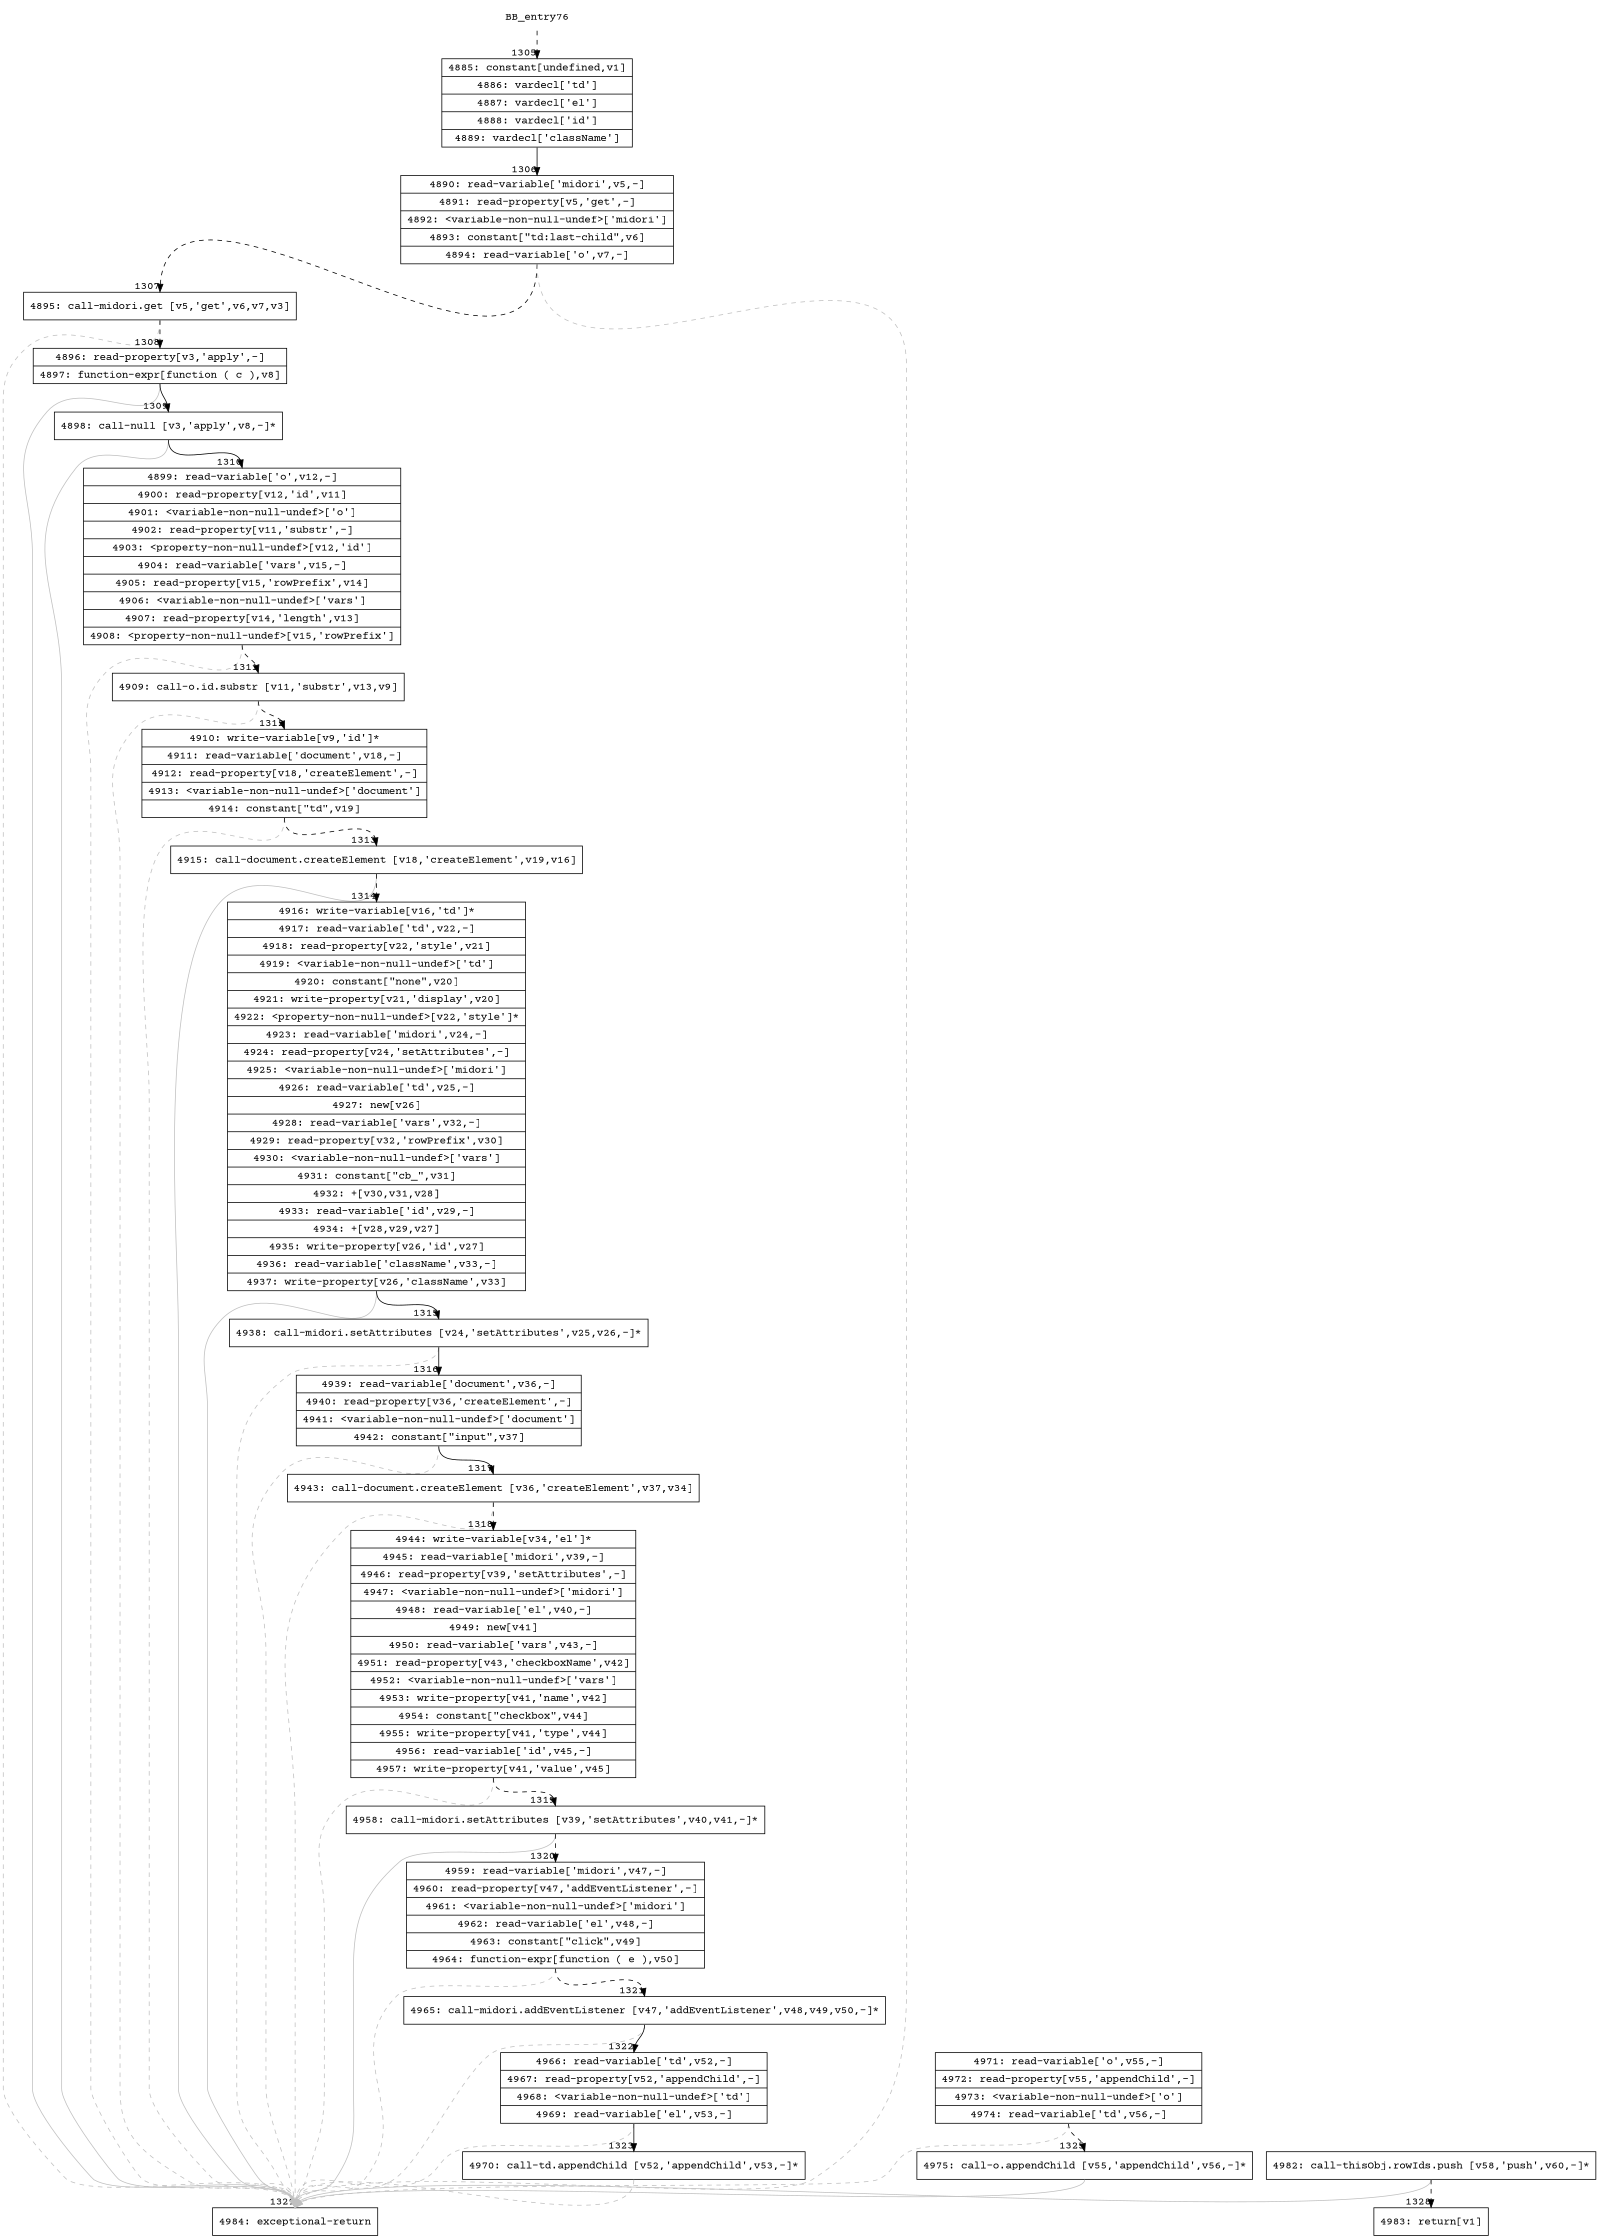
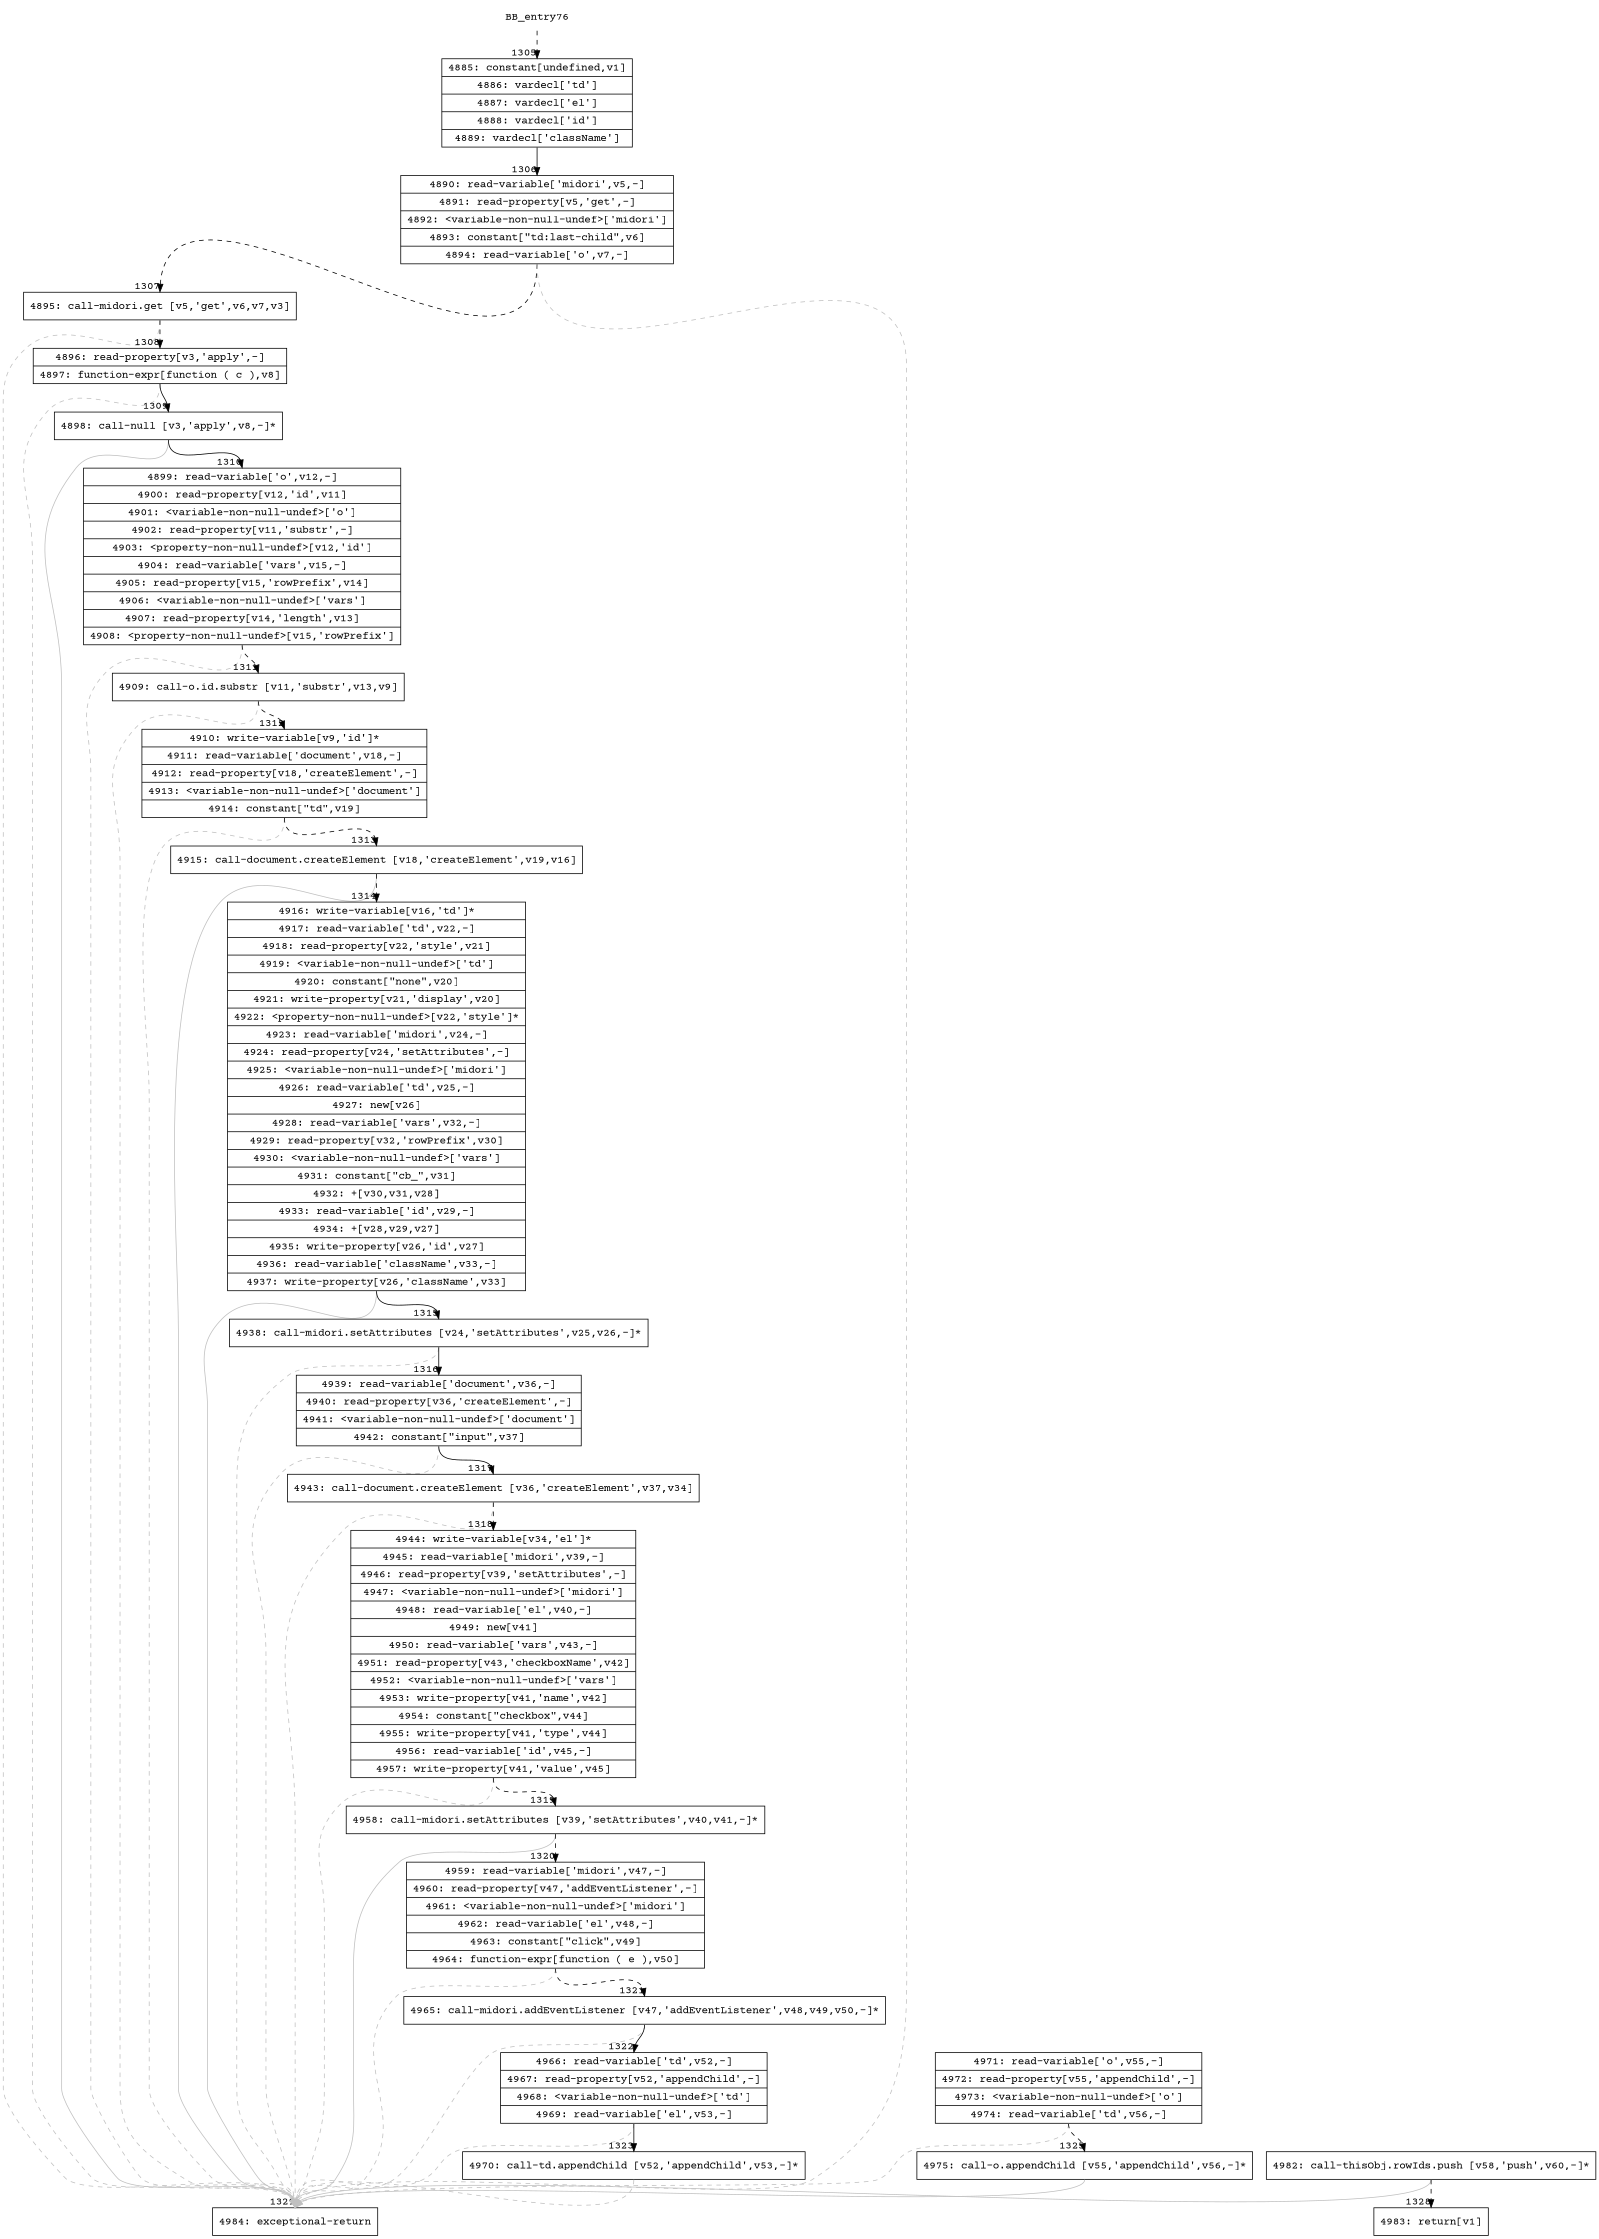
(32, 1339) -> (32, 1339)
